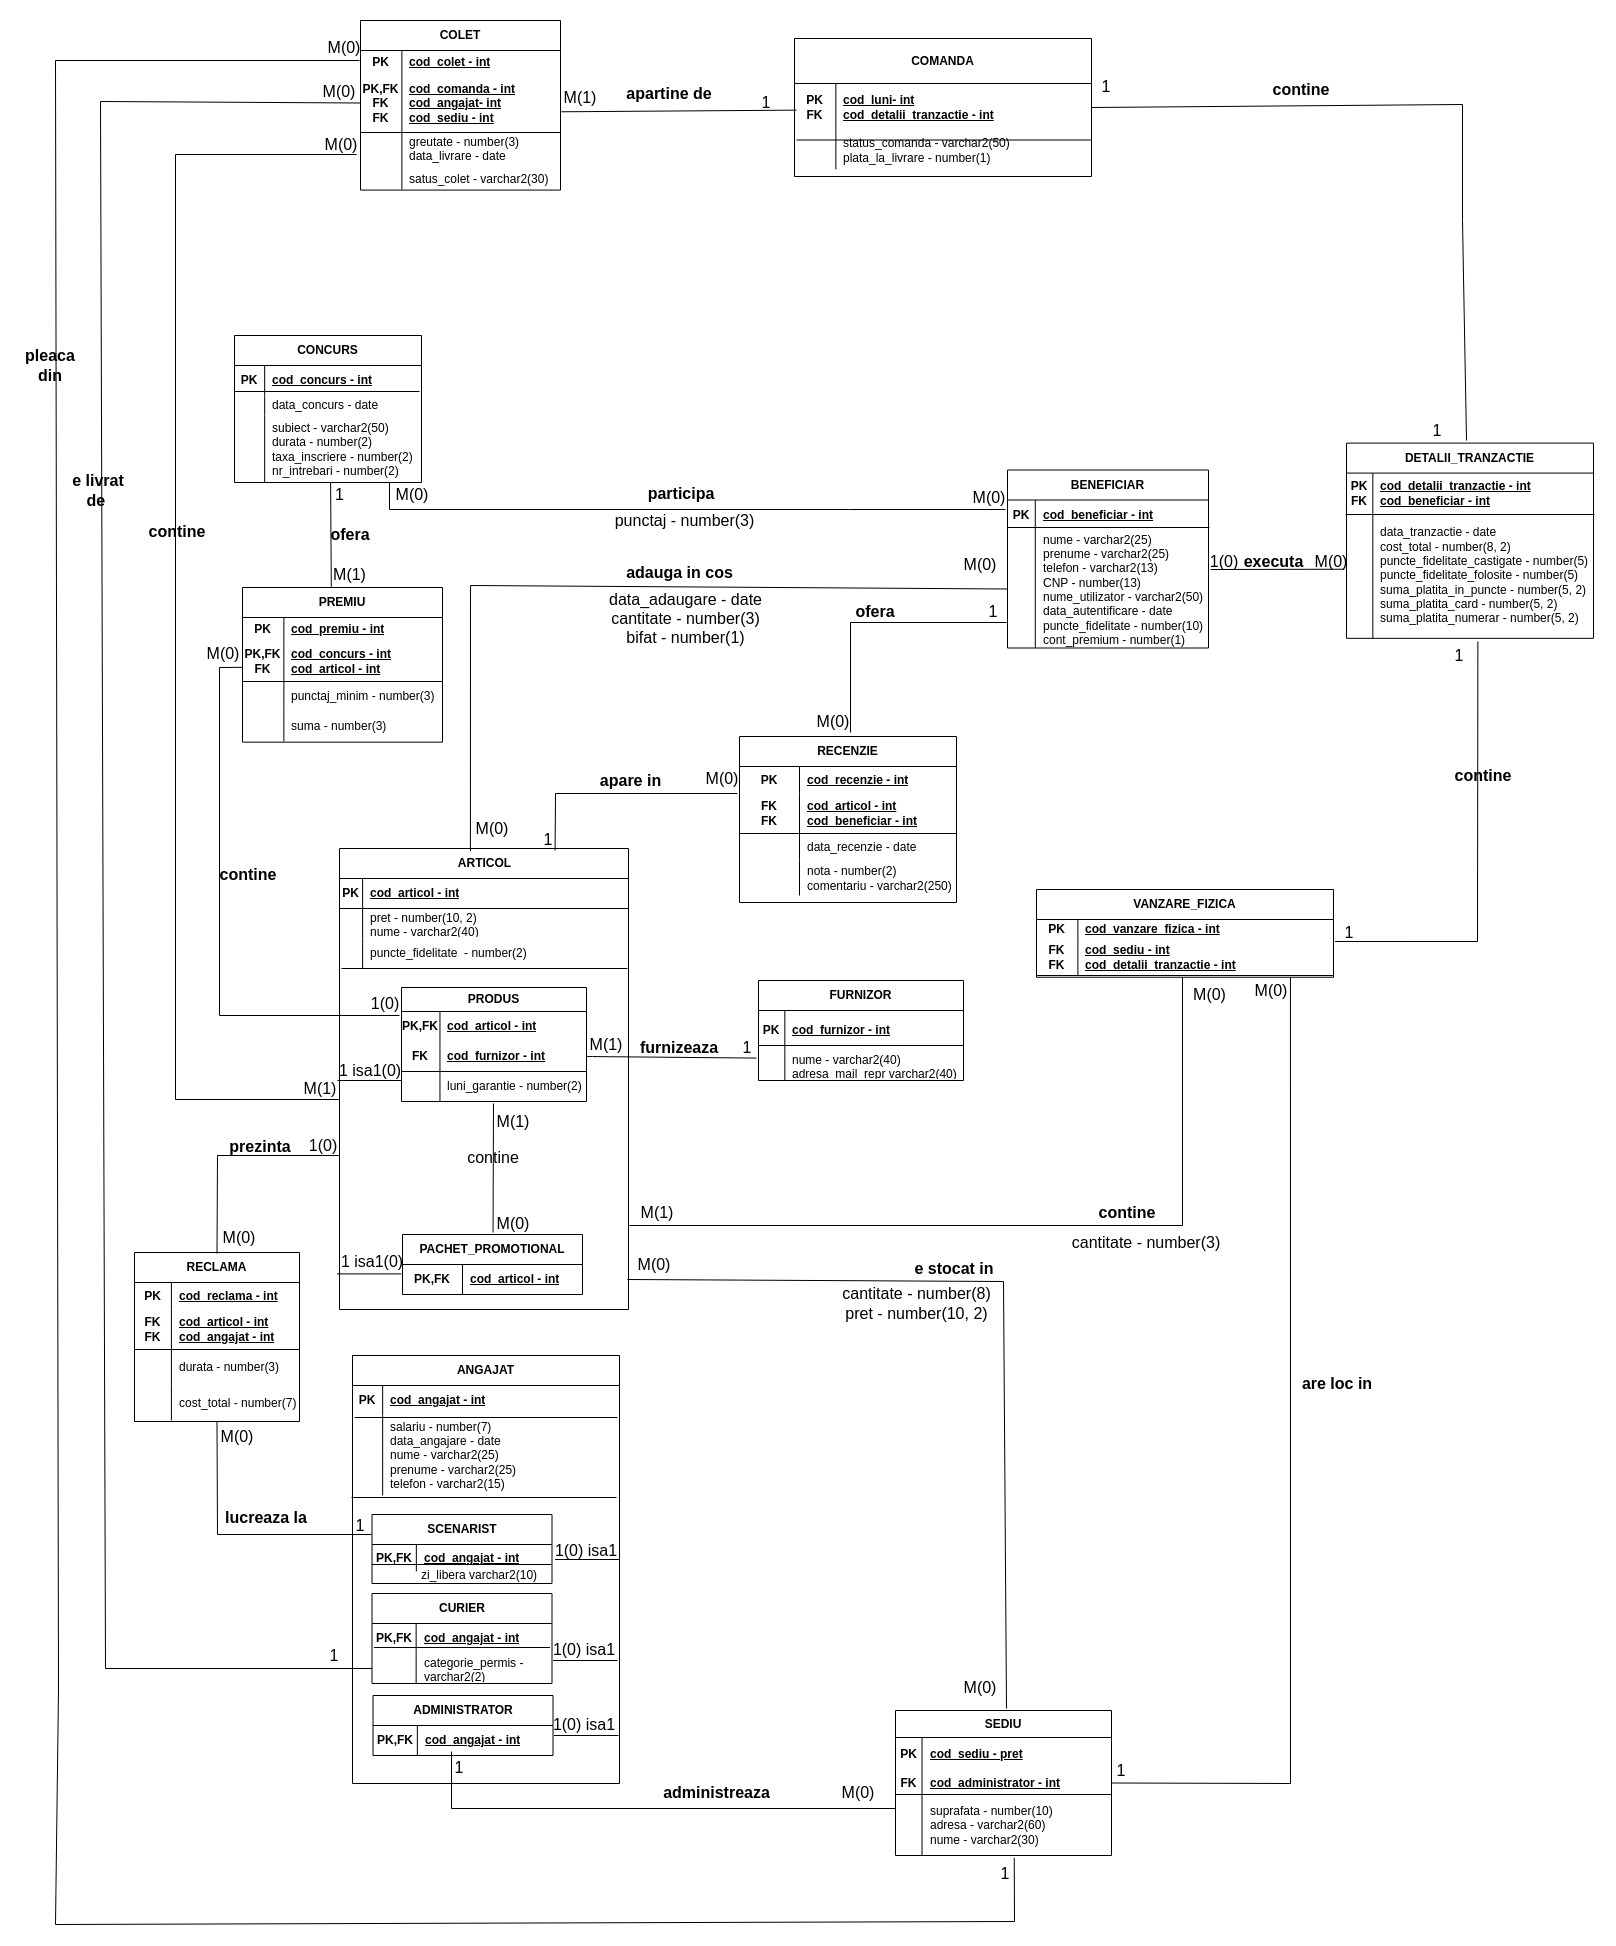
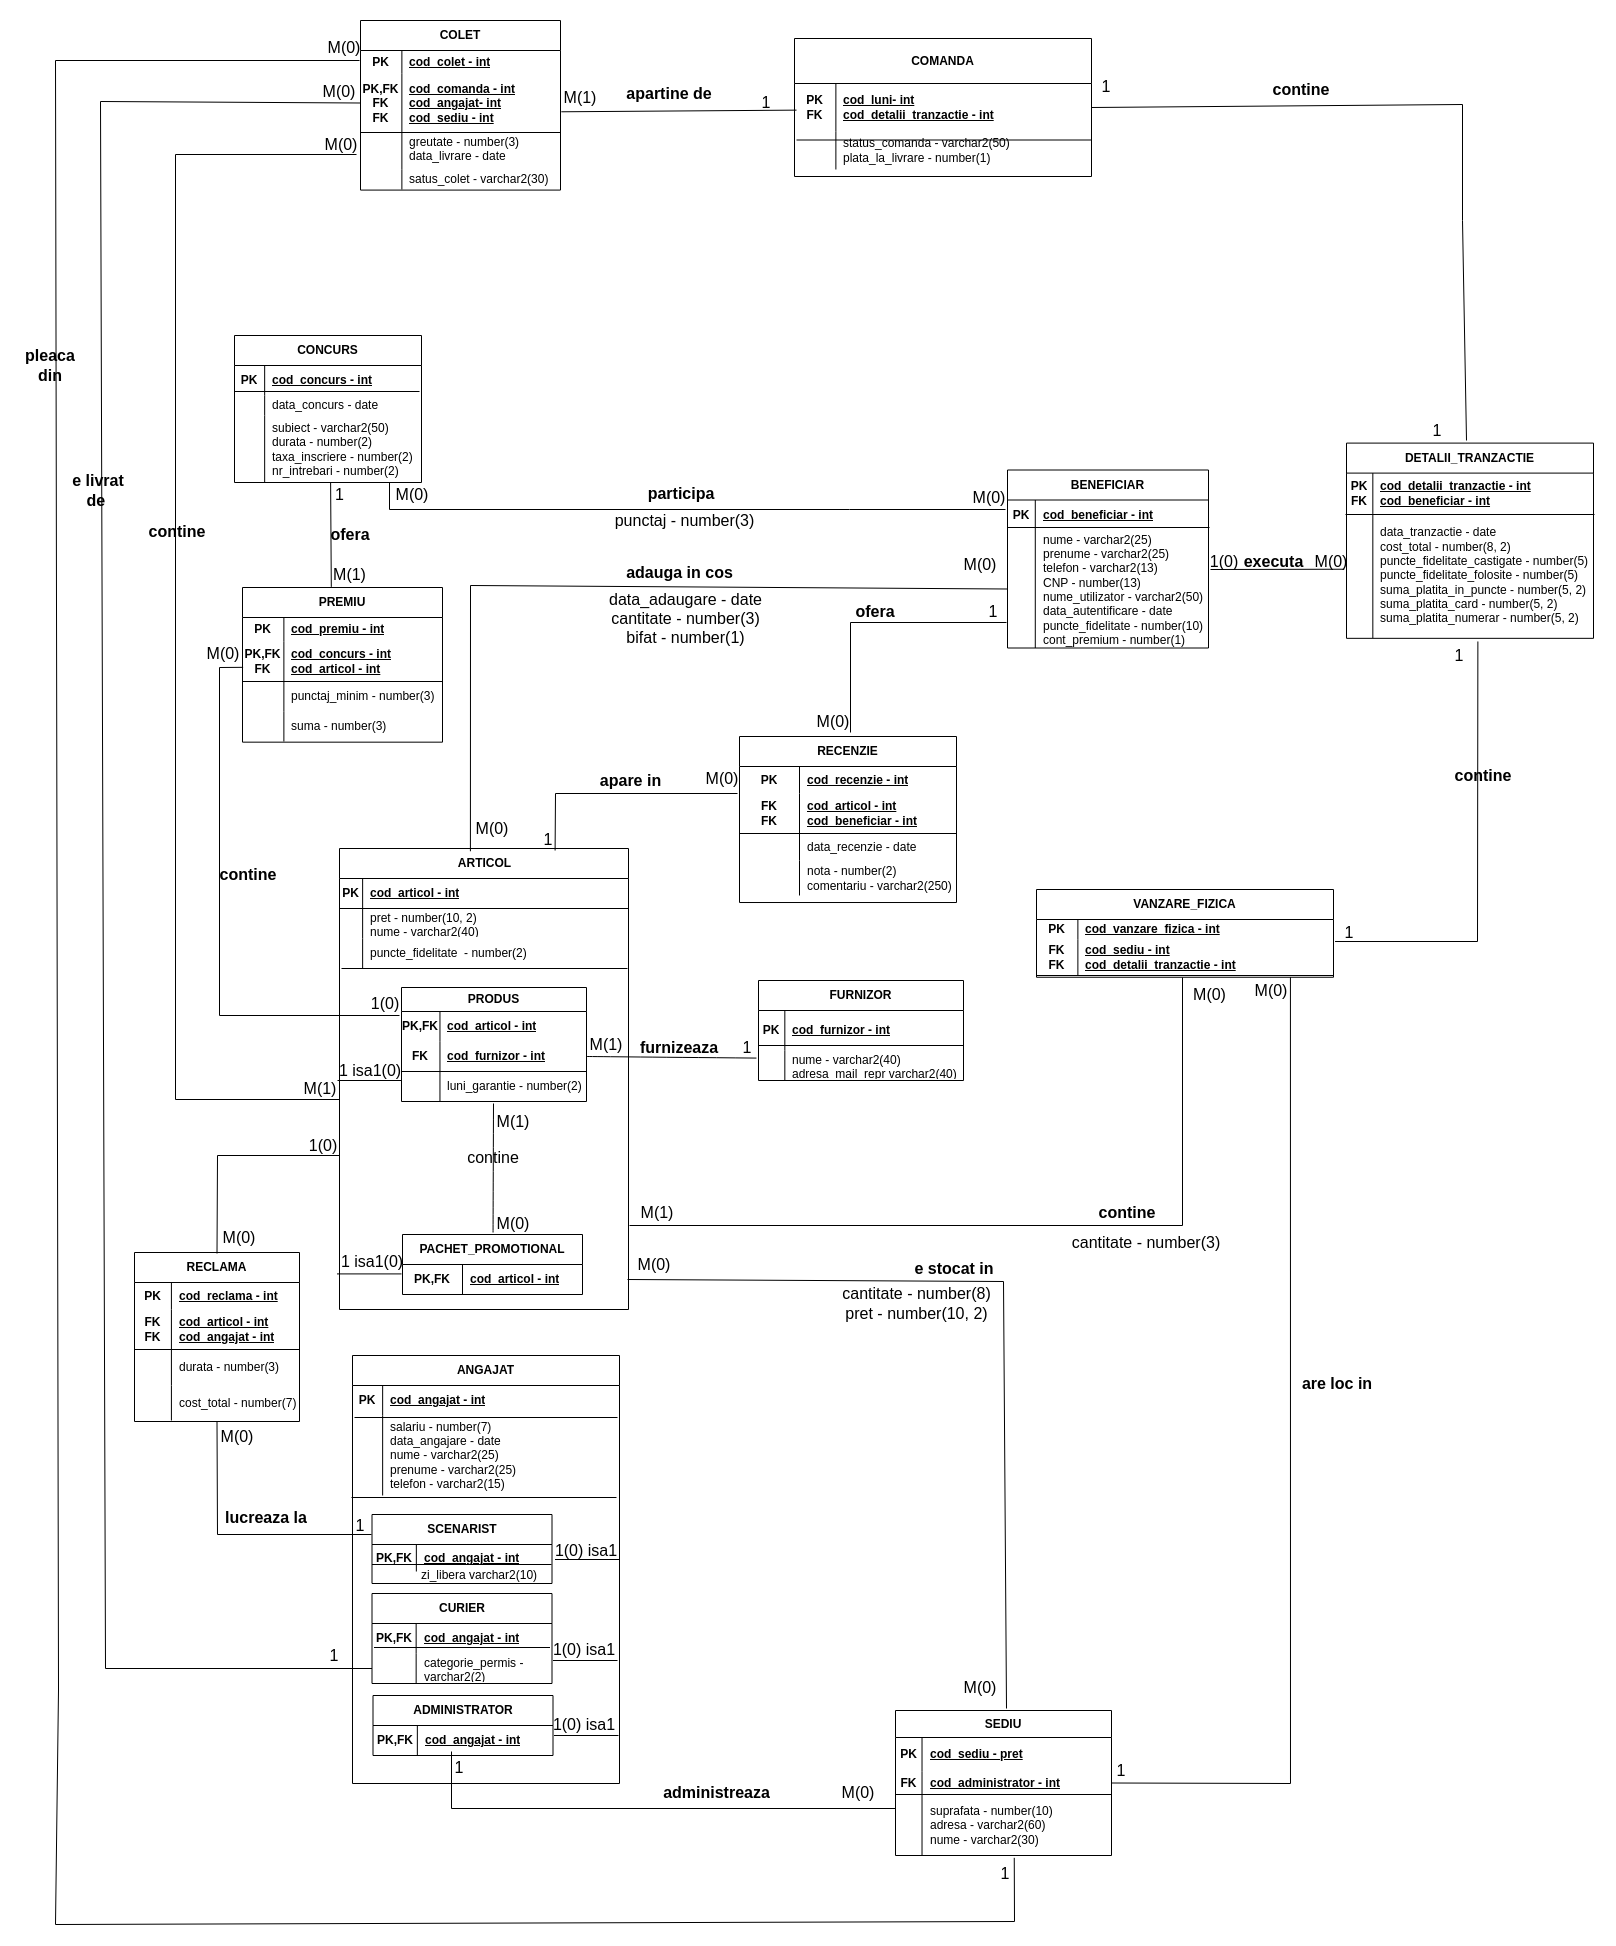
(261, 1147) -> none
